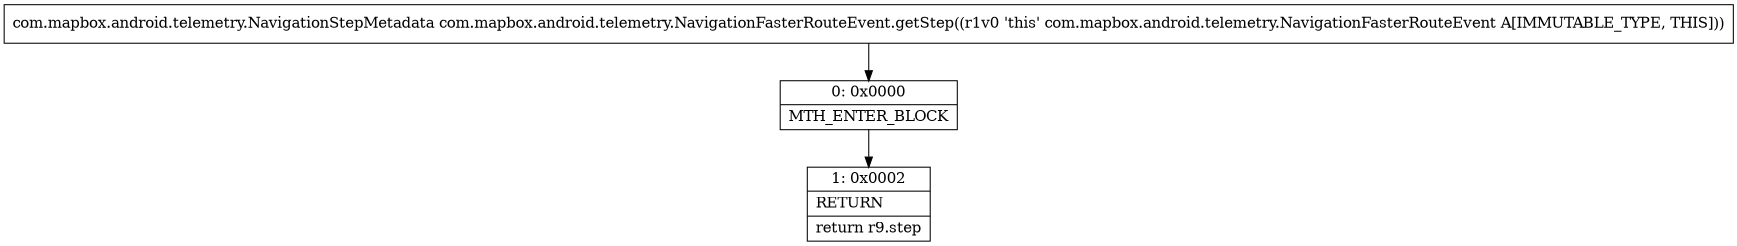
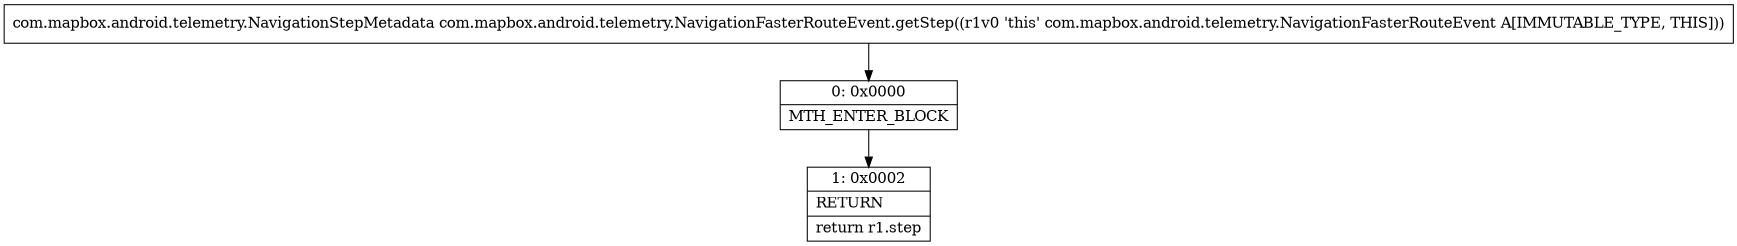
(869, 228) -> (869, 228)
